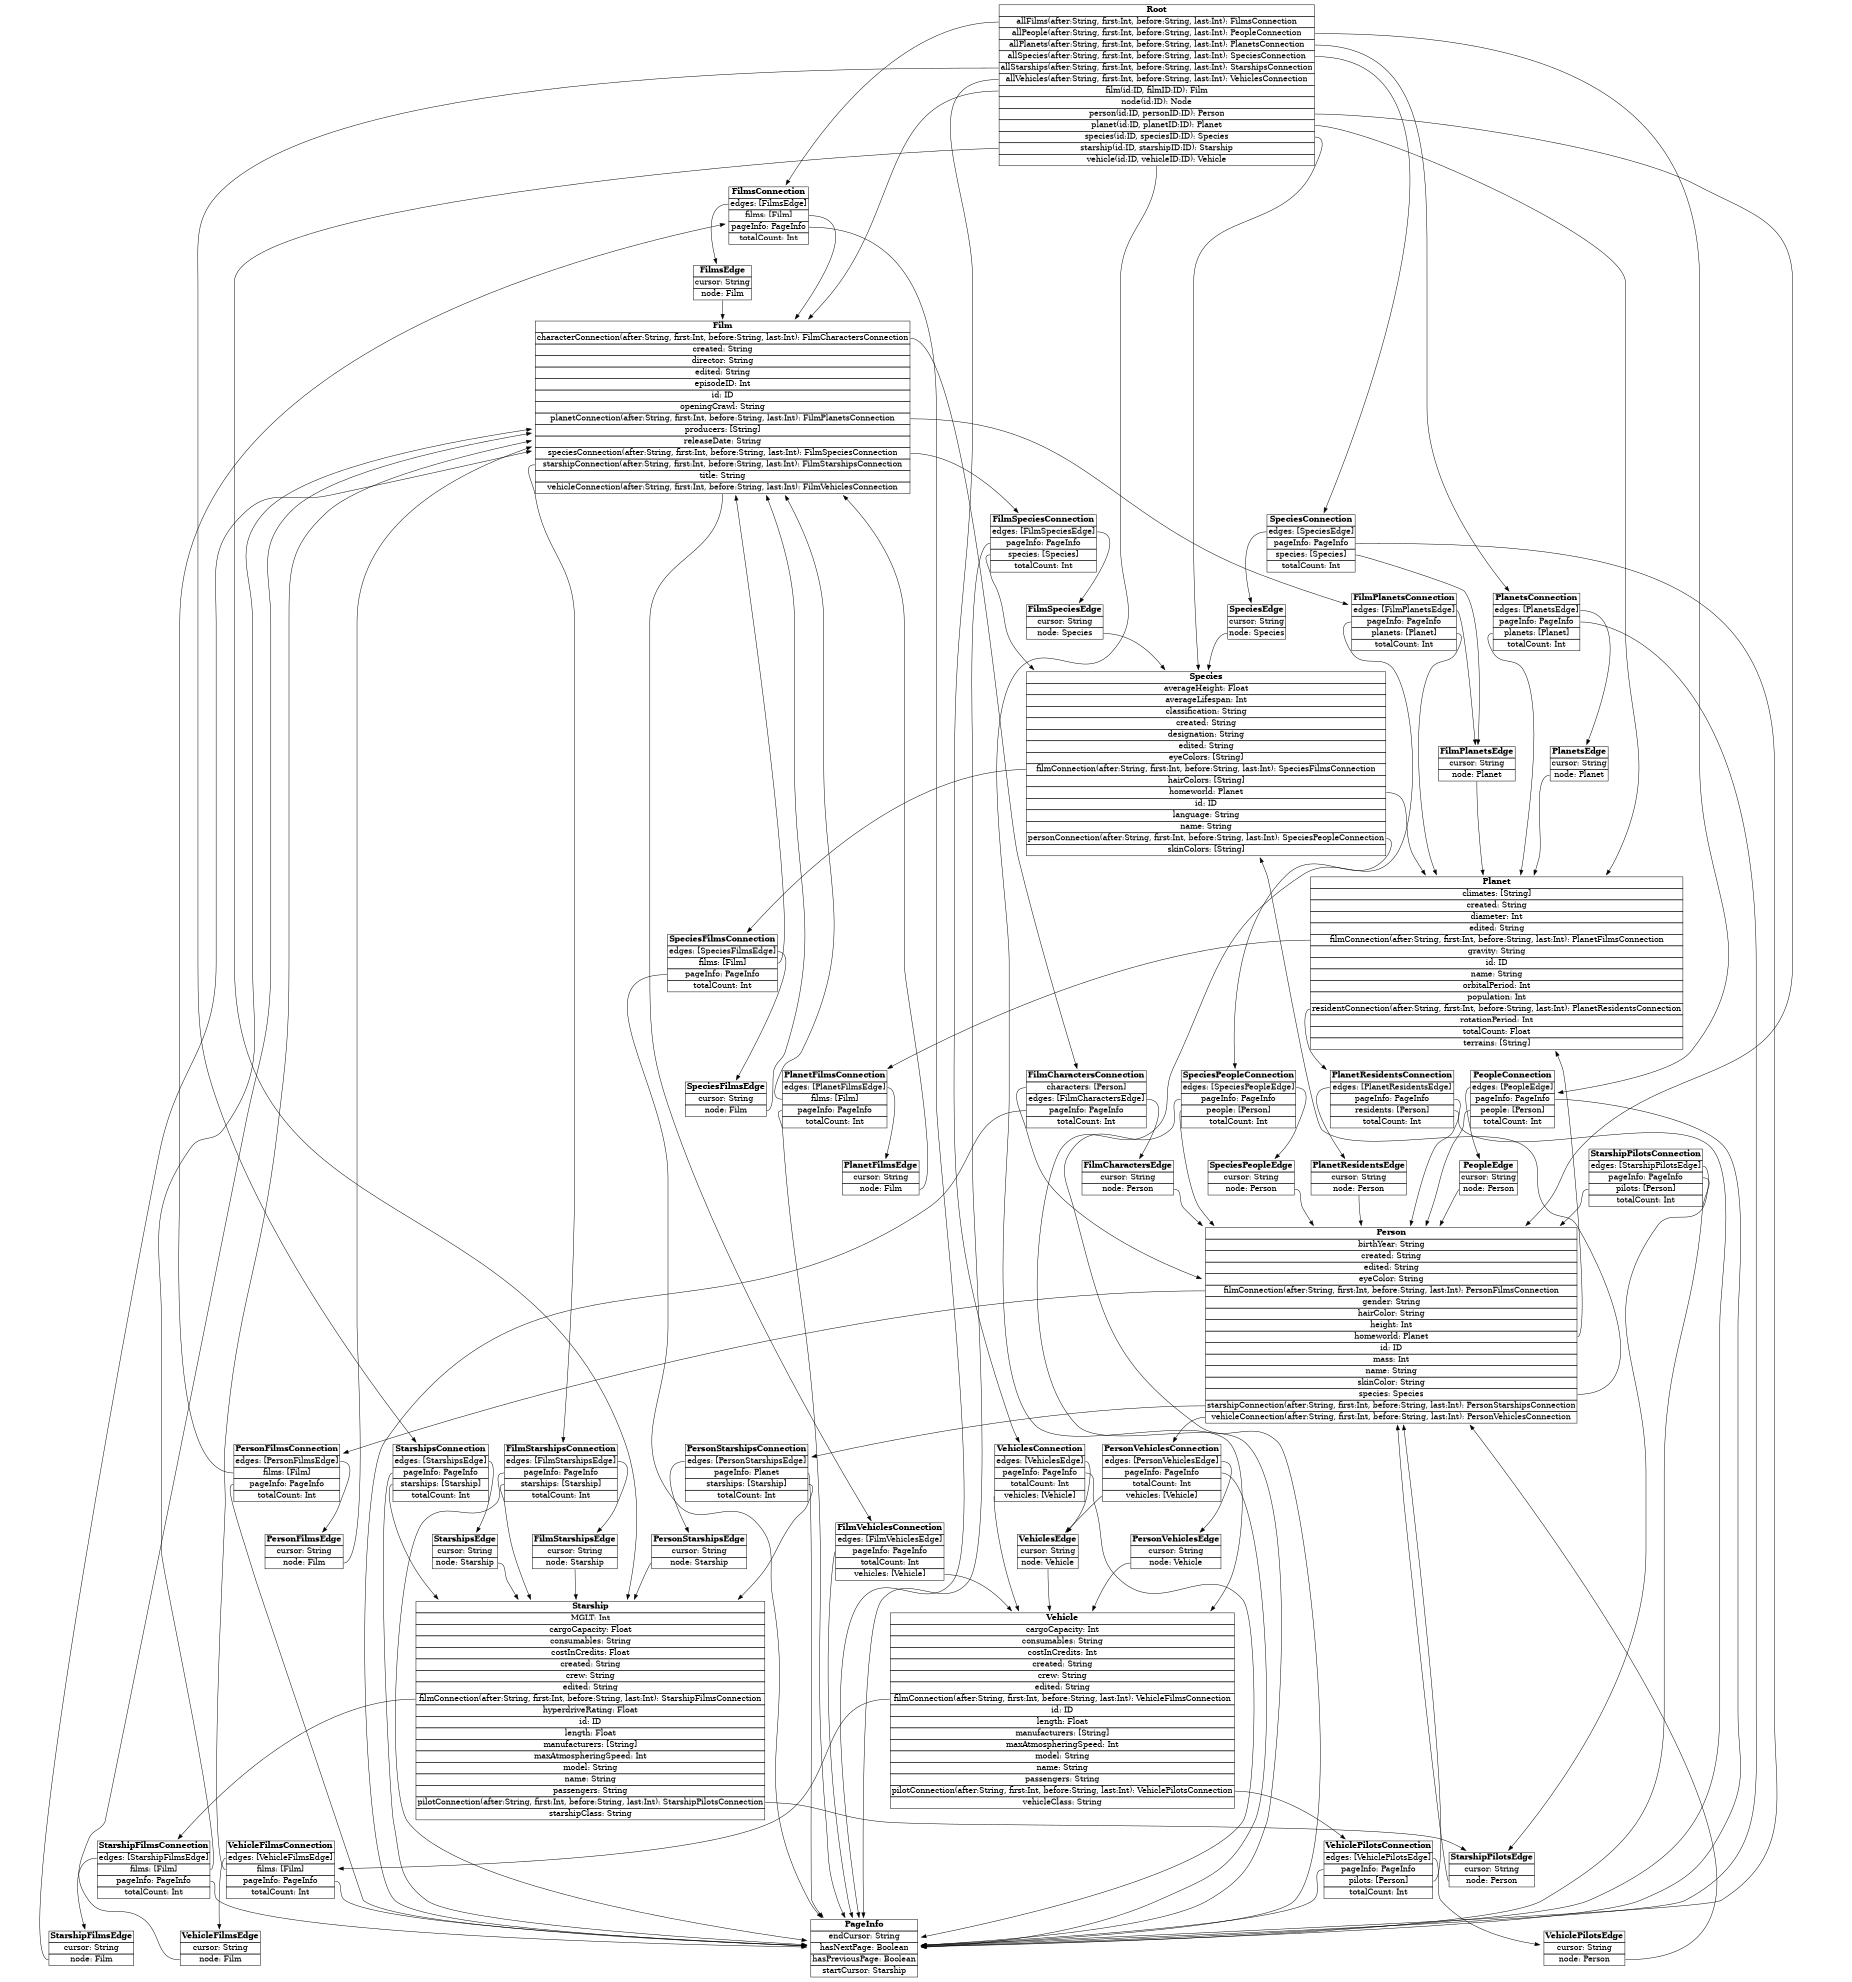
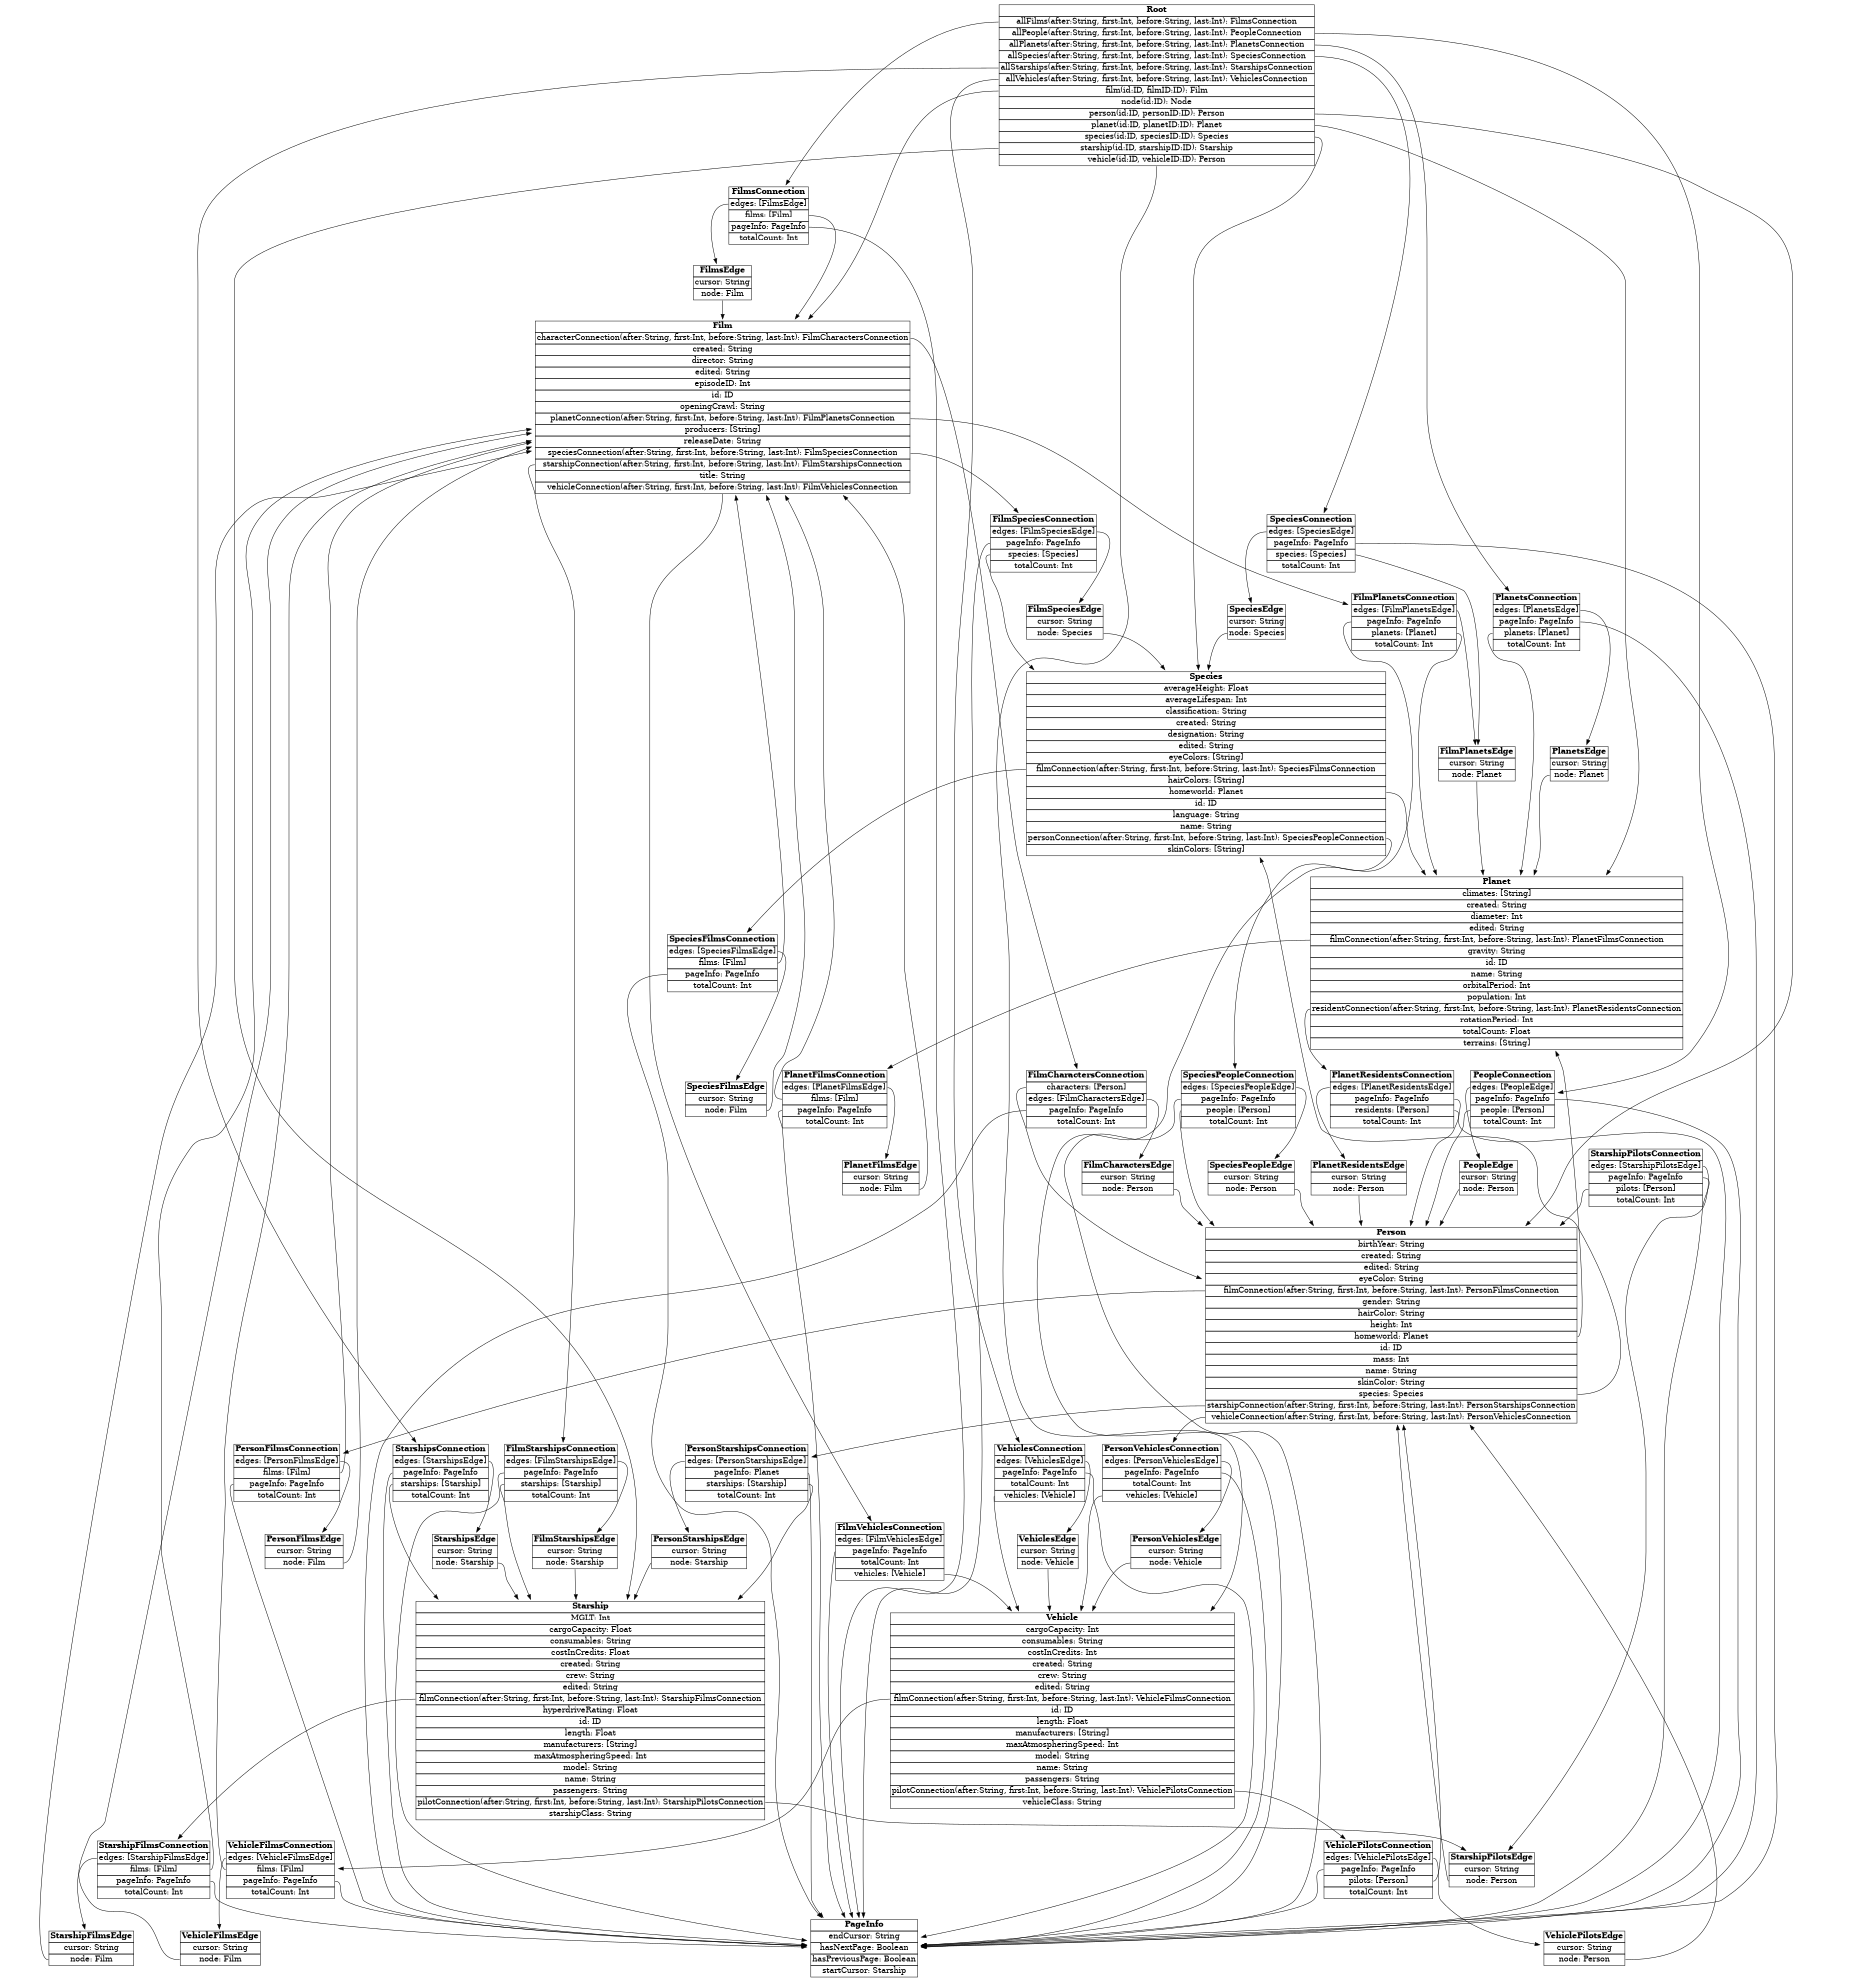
(1157, 160) -> (1157, 160)
(180, 697) -> (331, 895)
(1085, 1512) -> (1088, 1549)
